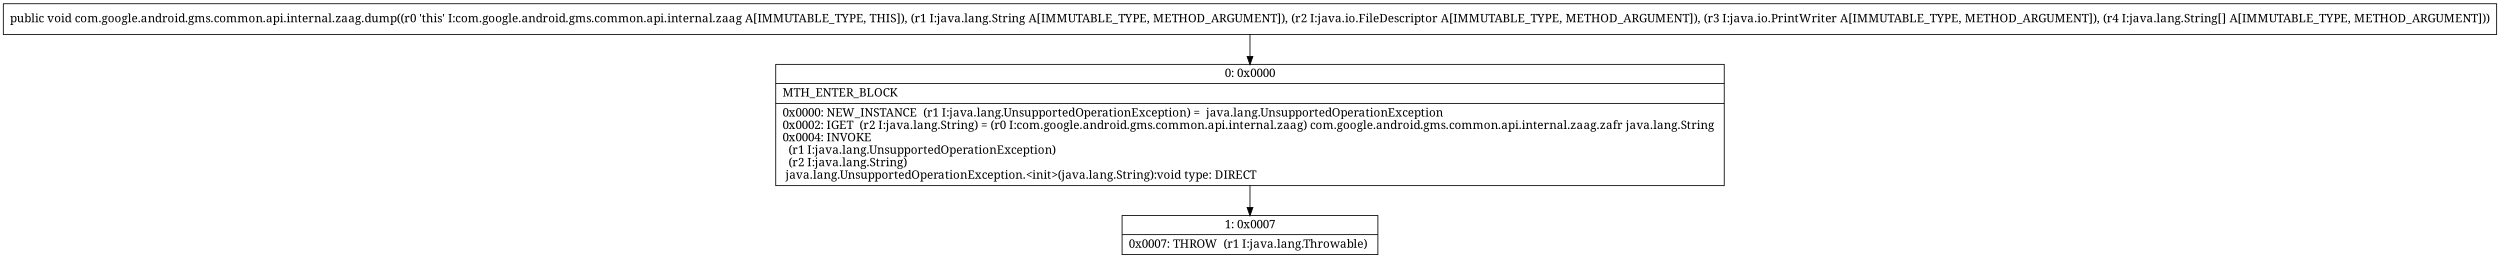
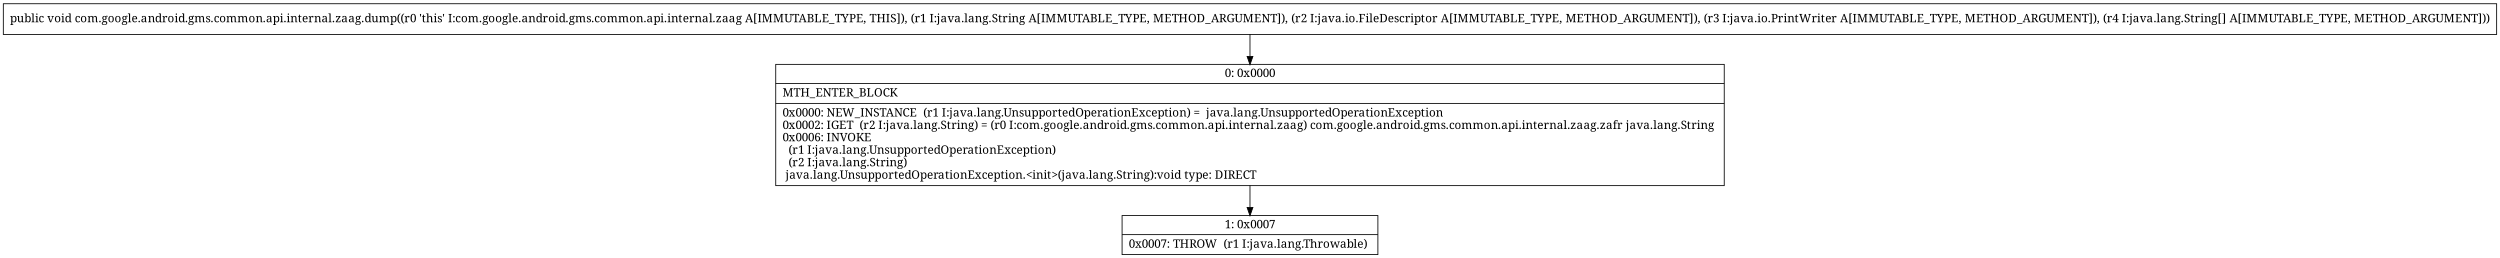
(830, 138) -> (830, 138)
